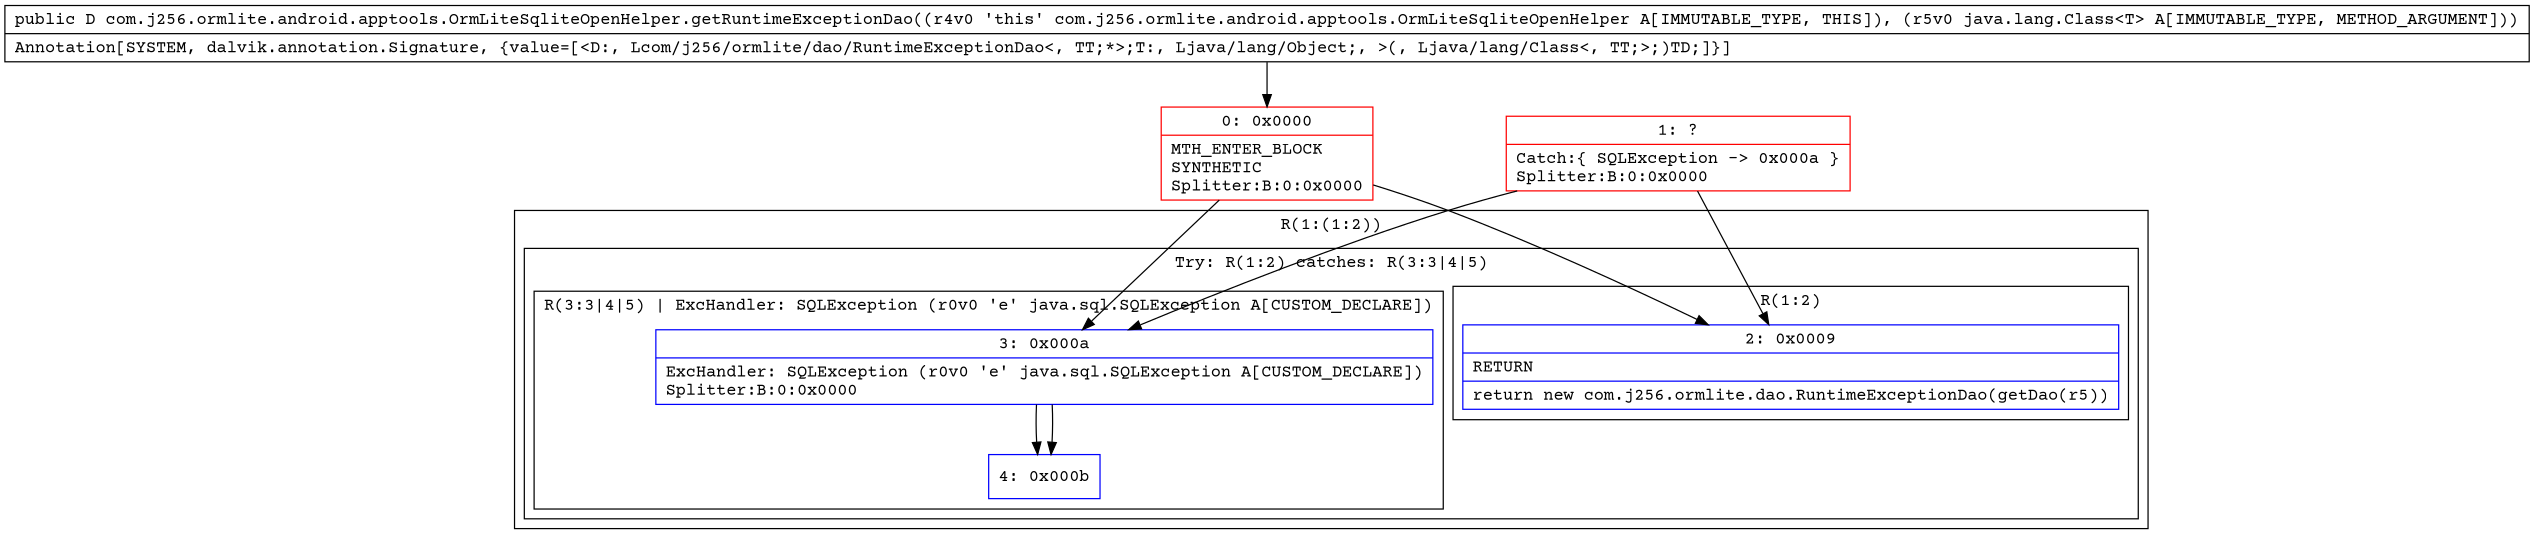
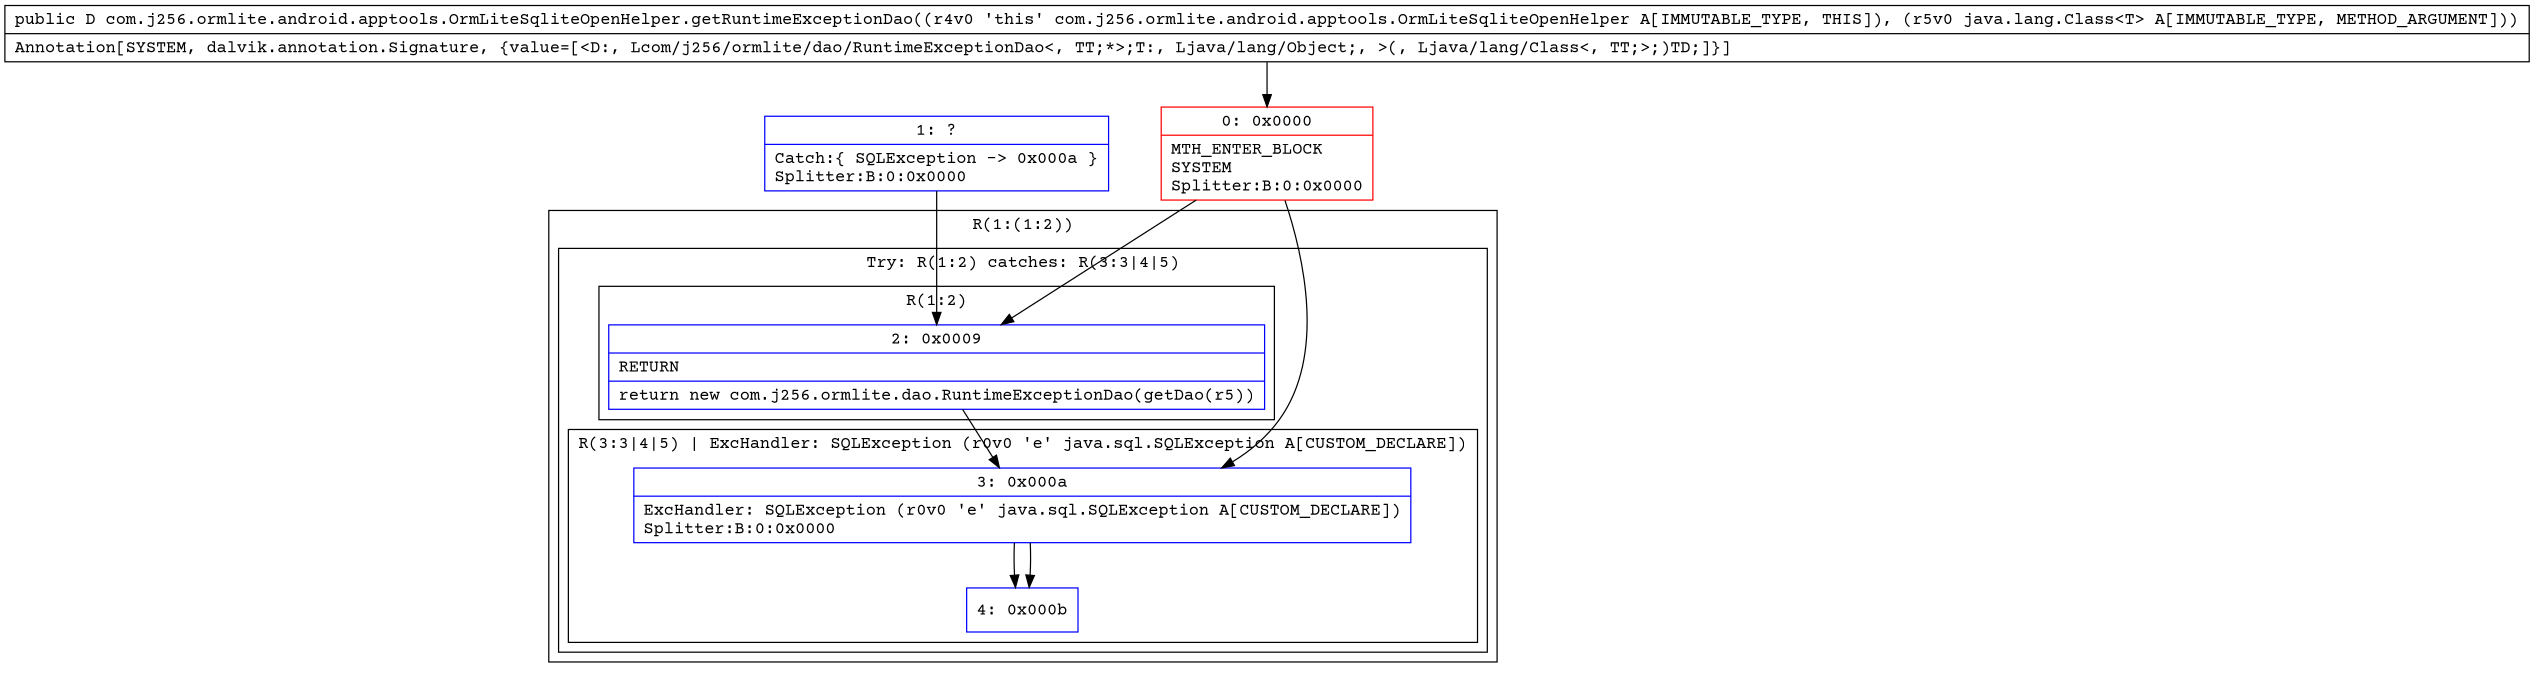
(1678, 154) -> (937, 154)
(1217, 167) -> (1202, 167)
(1308, 259) -> (980, 437)
